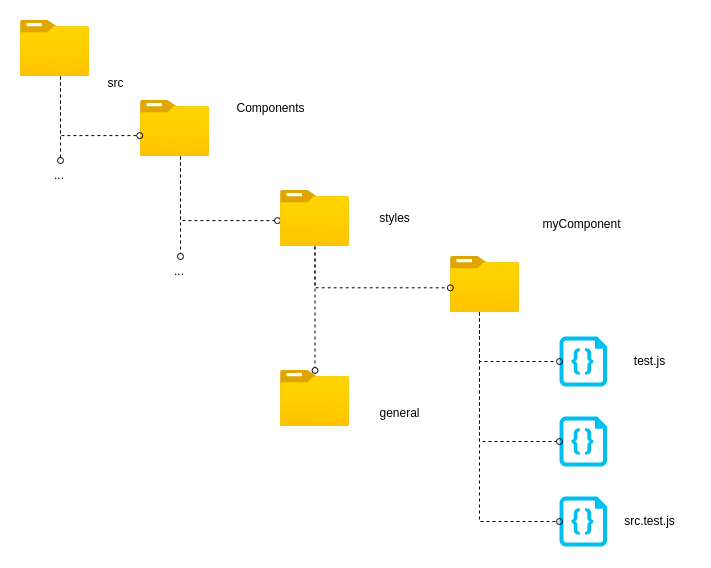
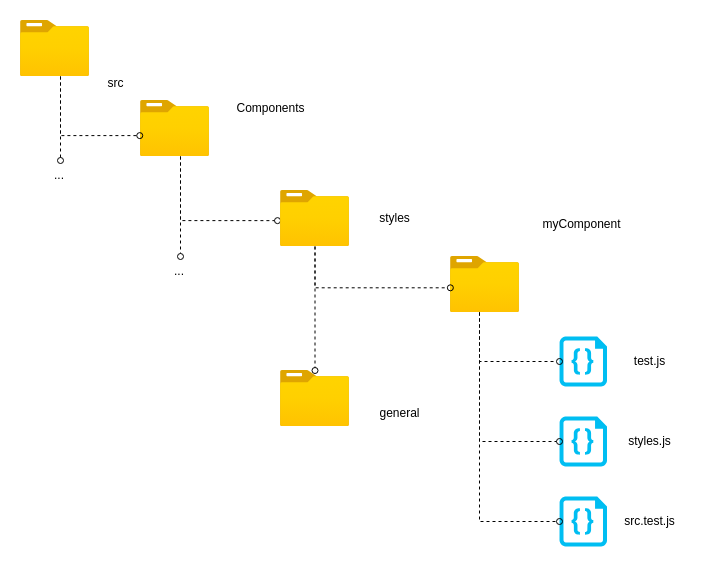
none -> (650, 442)
